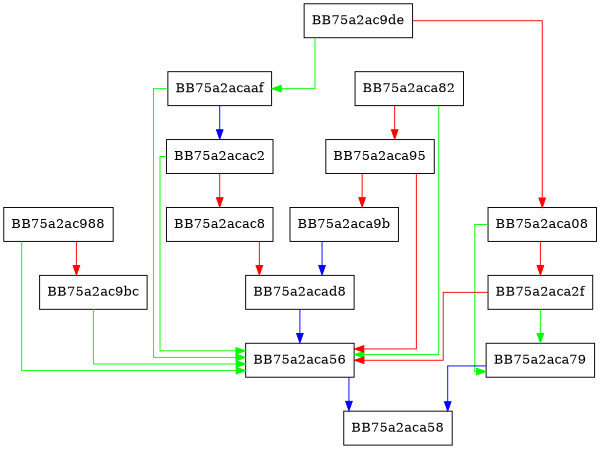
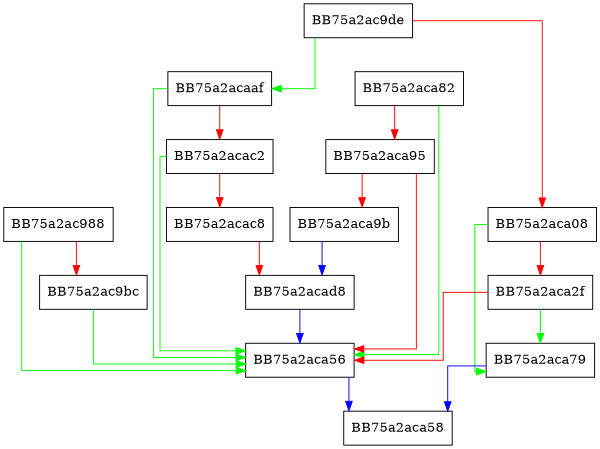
(220, 118) -> (220, 118)
